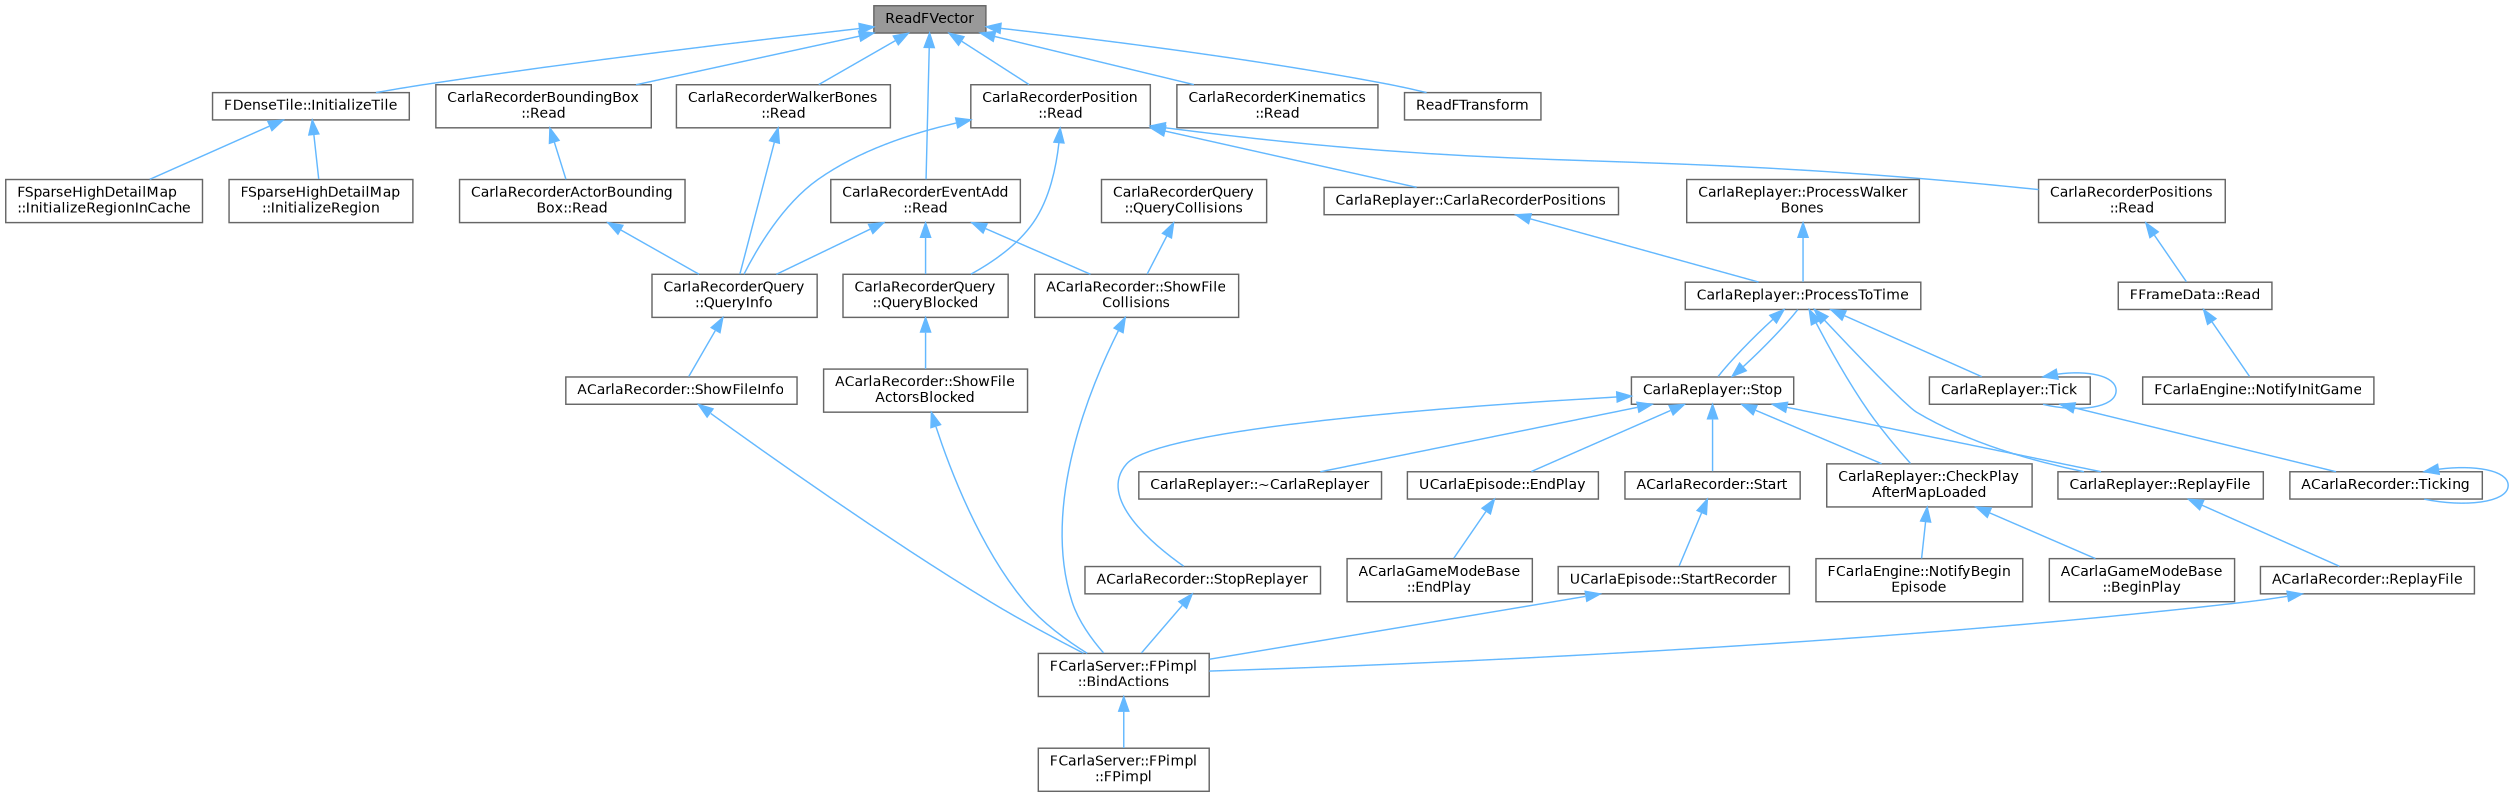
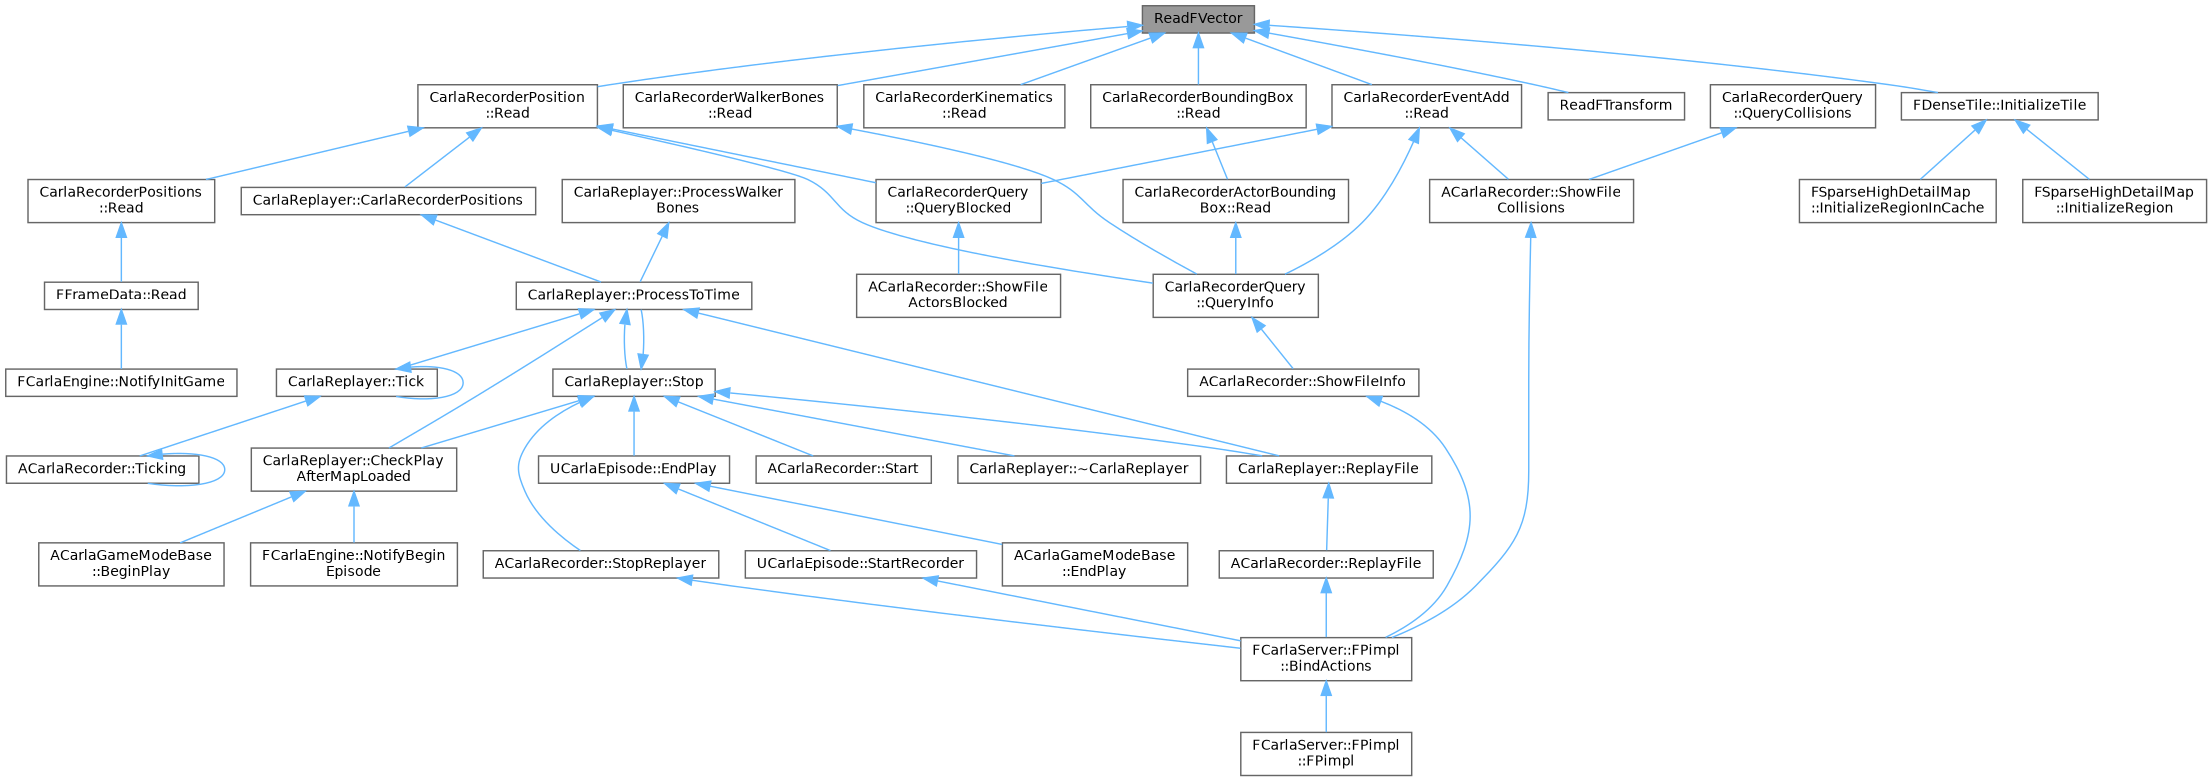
(1690, 539) -> (754, 520)
(992, 554) -> none
